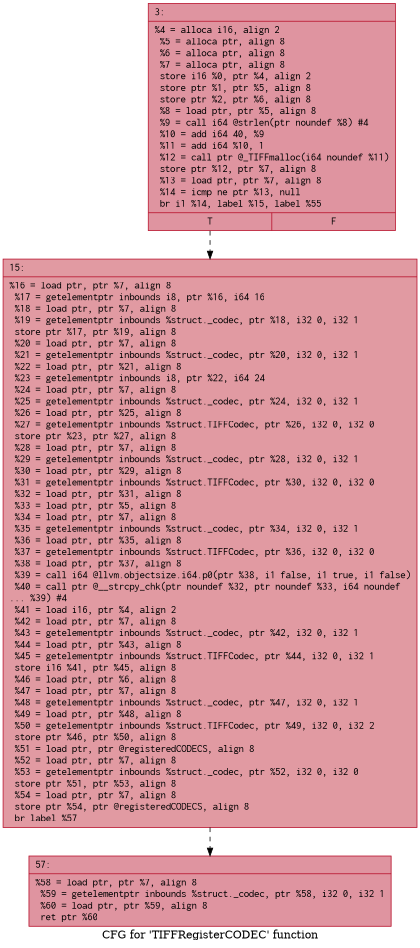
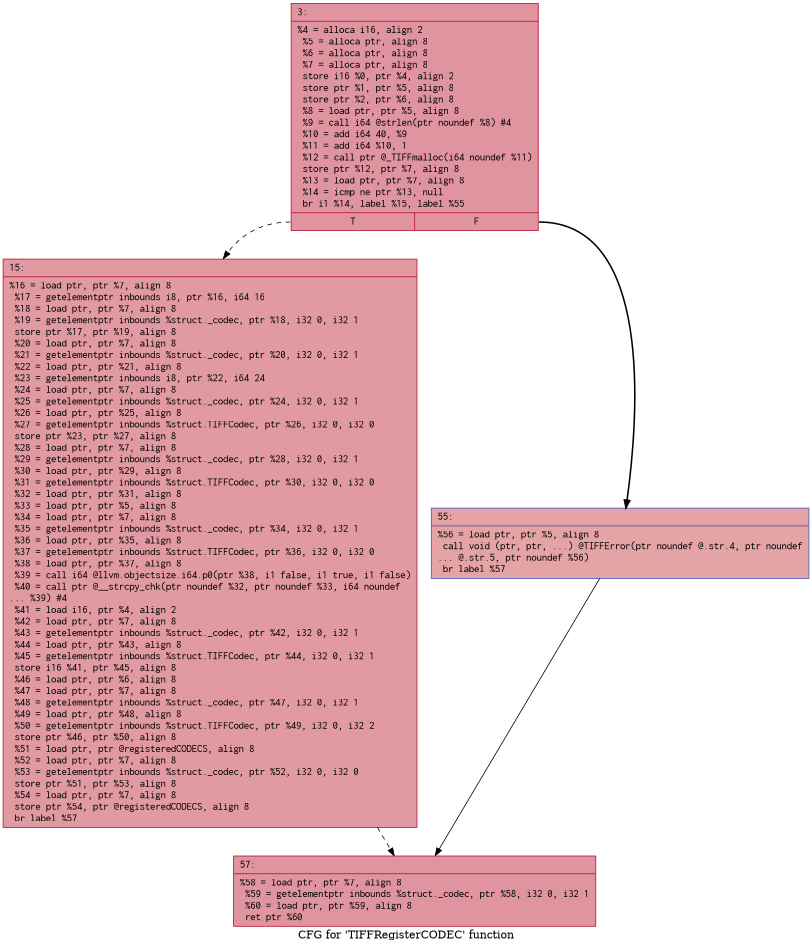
none -> (620, 543)
